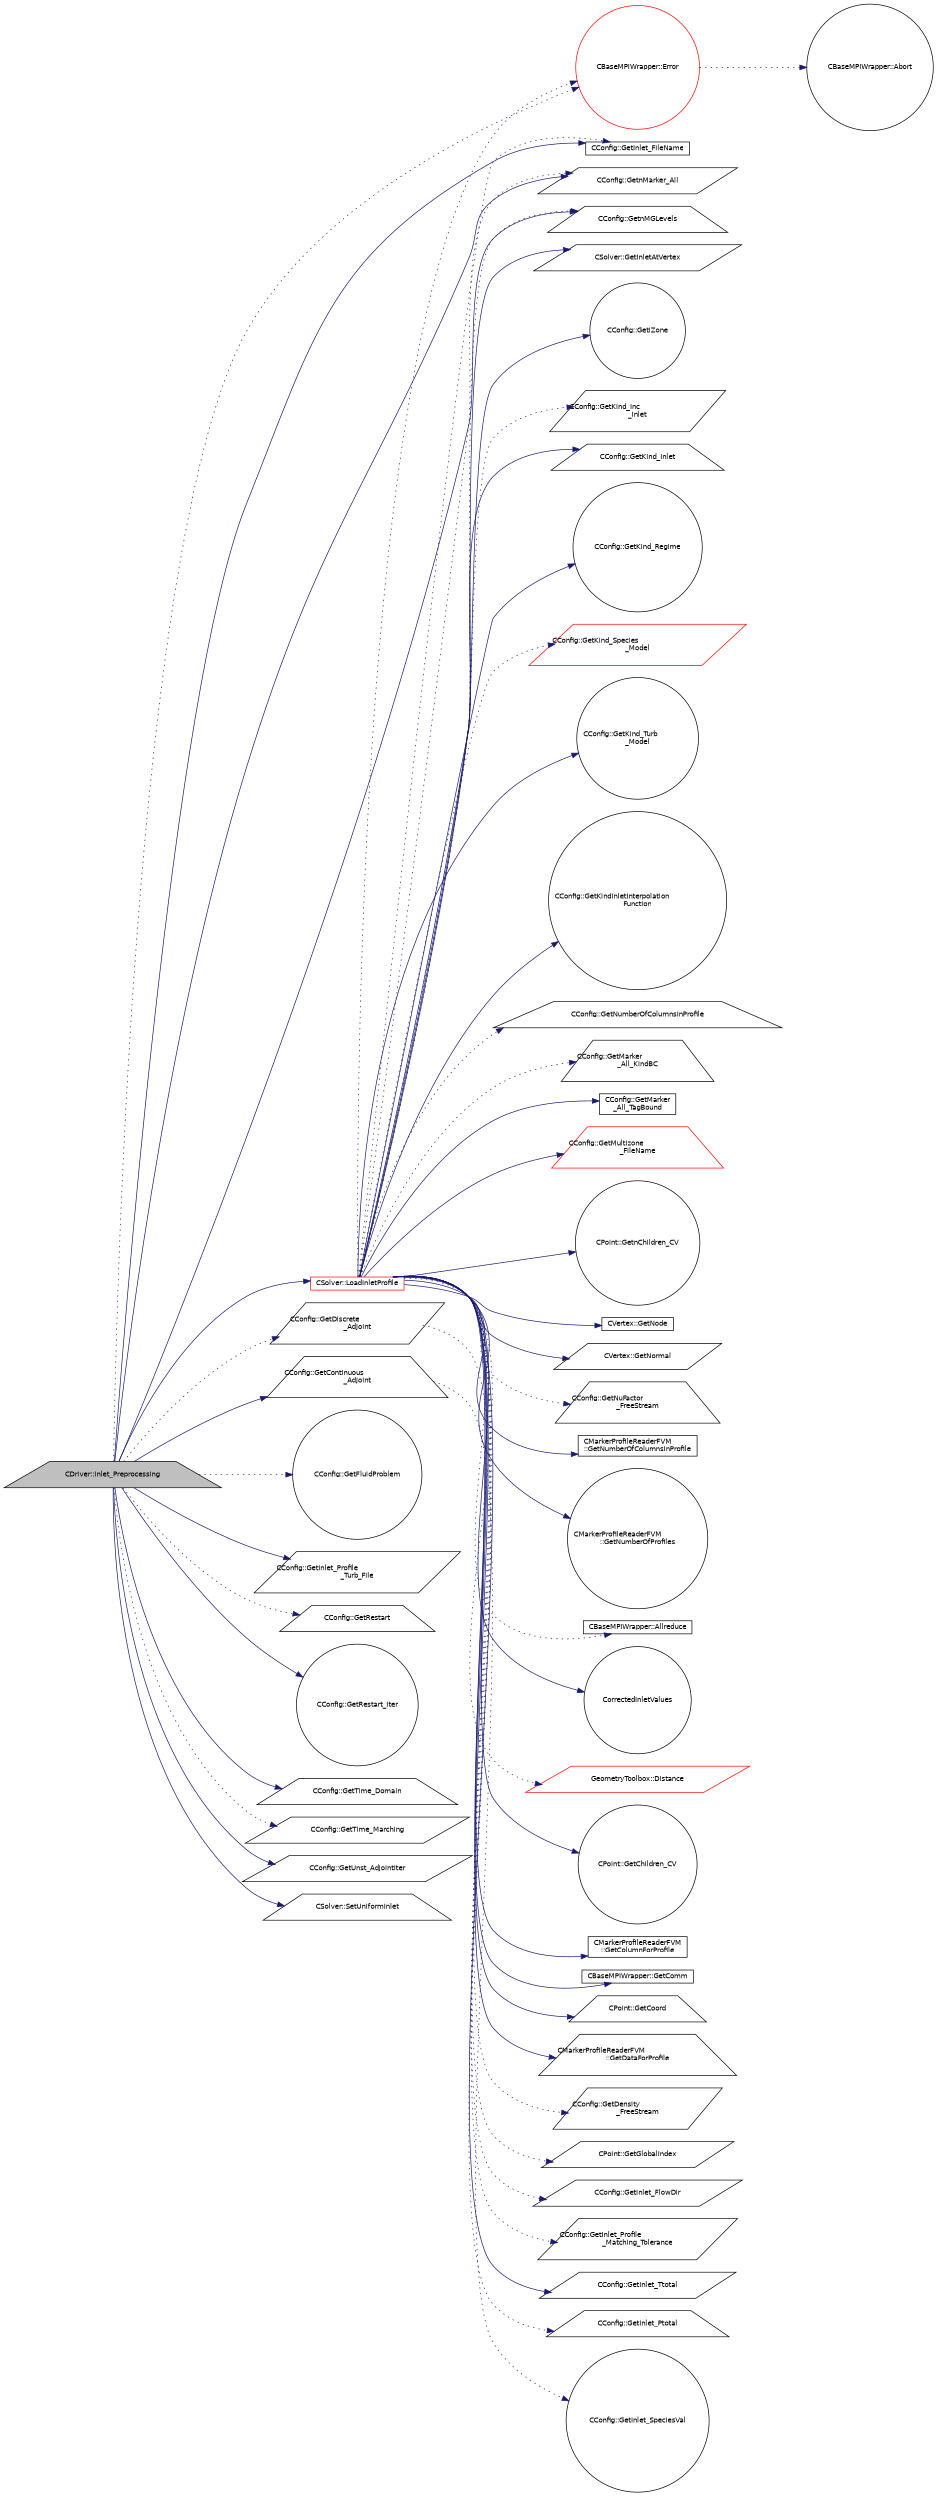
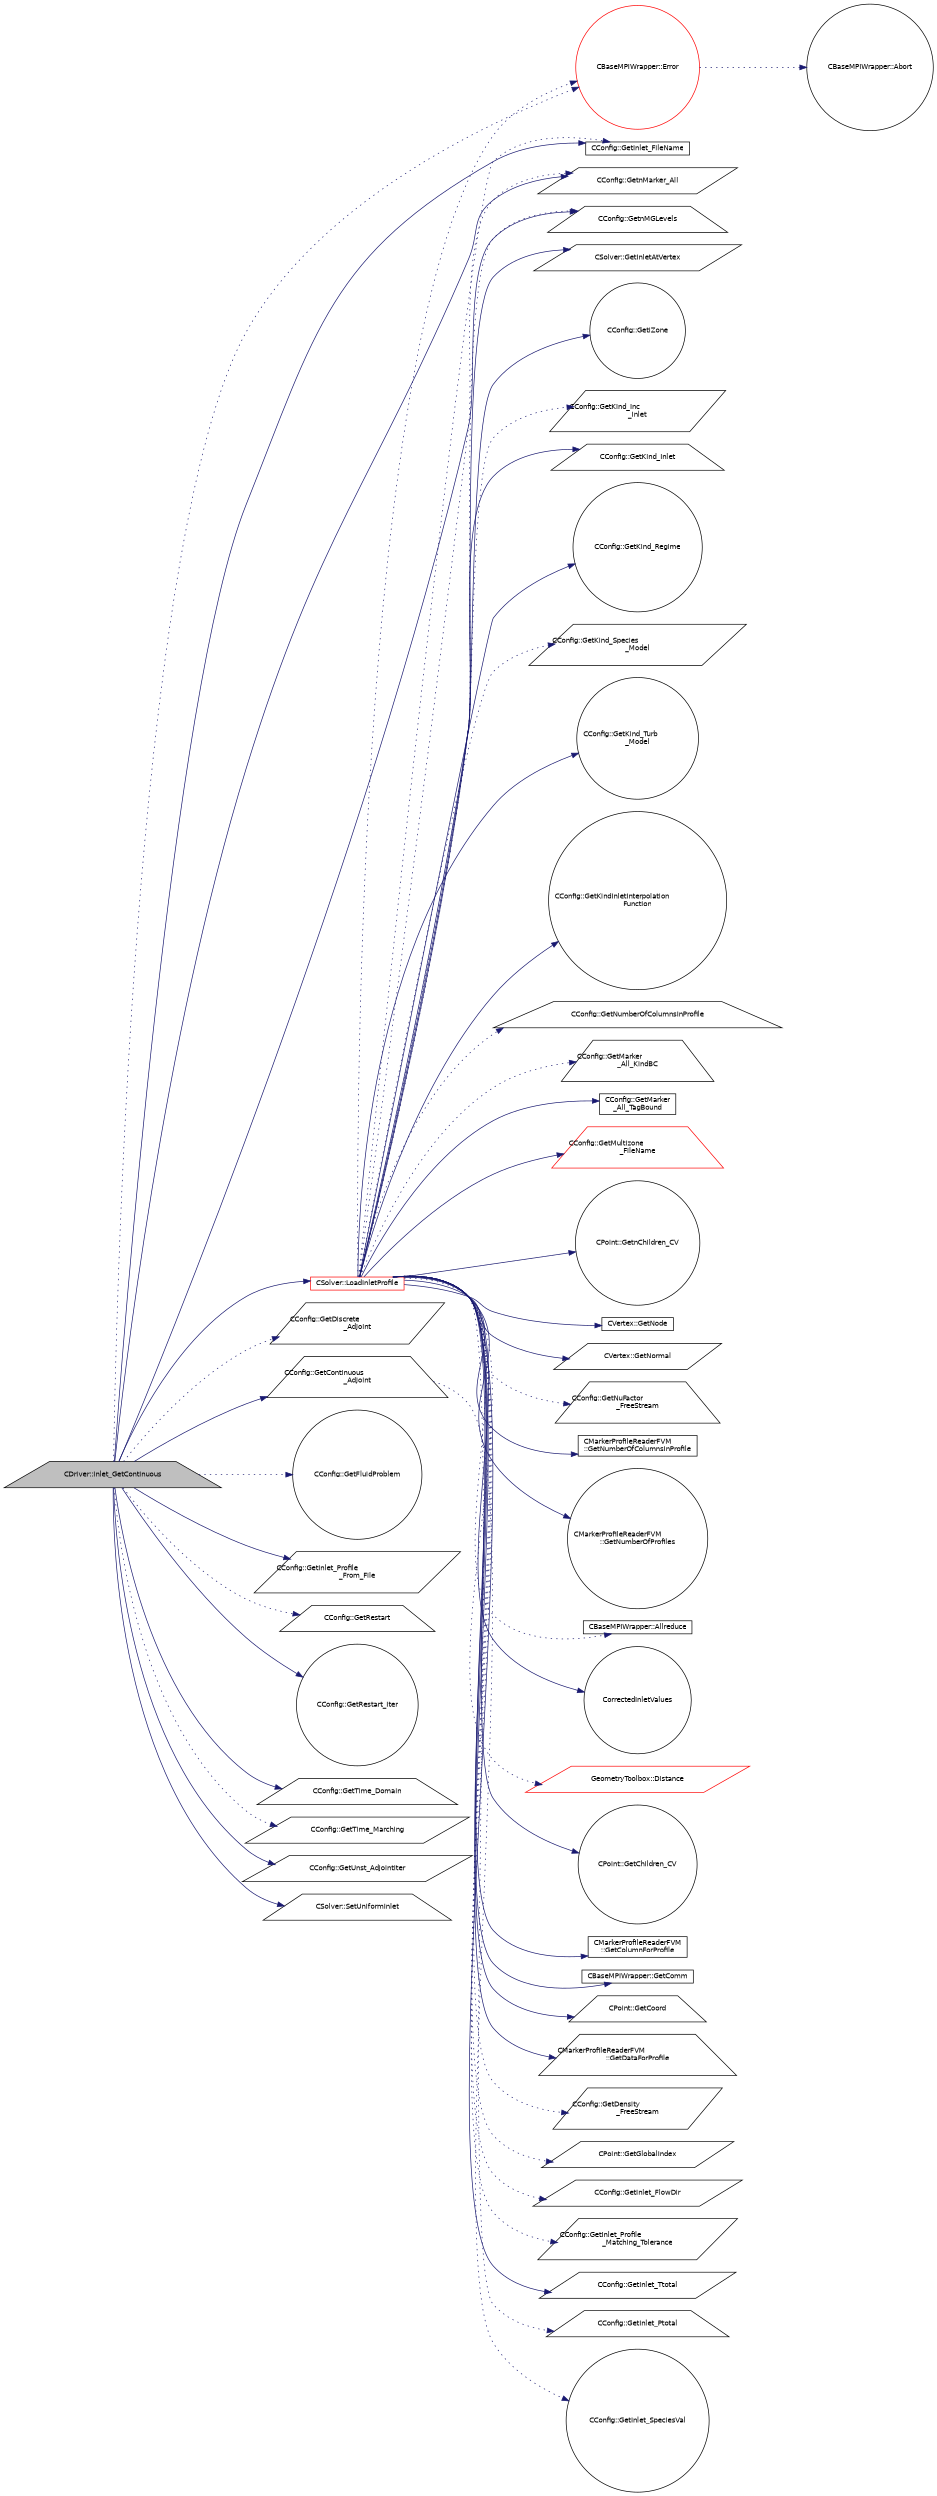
(638, 645) -> (638, 645)
(113, 1475) -> (113, 1475)
(357, 1572) -> (357, 1572)
(479, 1832) -> (481, 1791)
